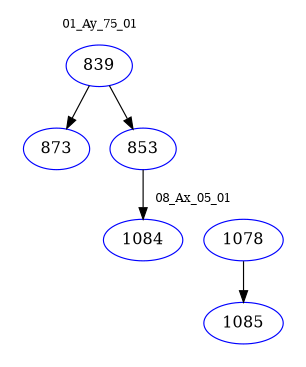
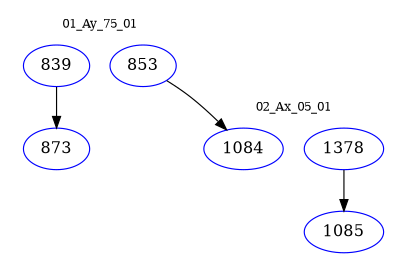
(118, 102) -> none
(193, 199) -> (294, 108)
(244, 240) -> (344, 149)
